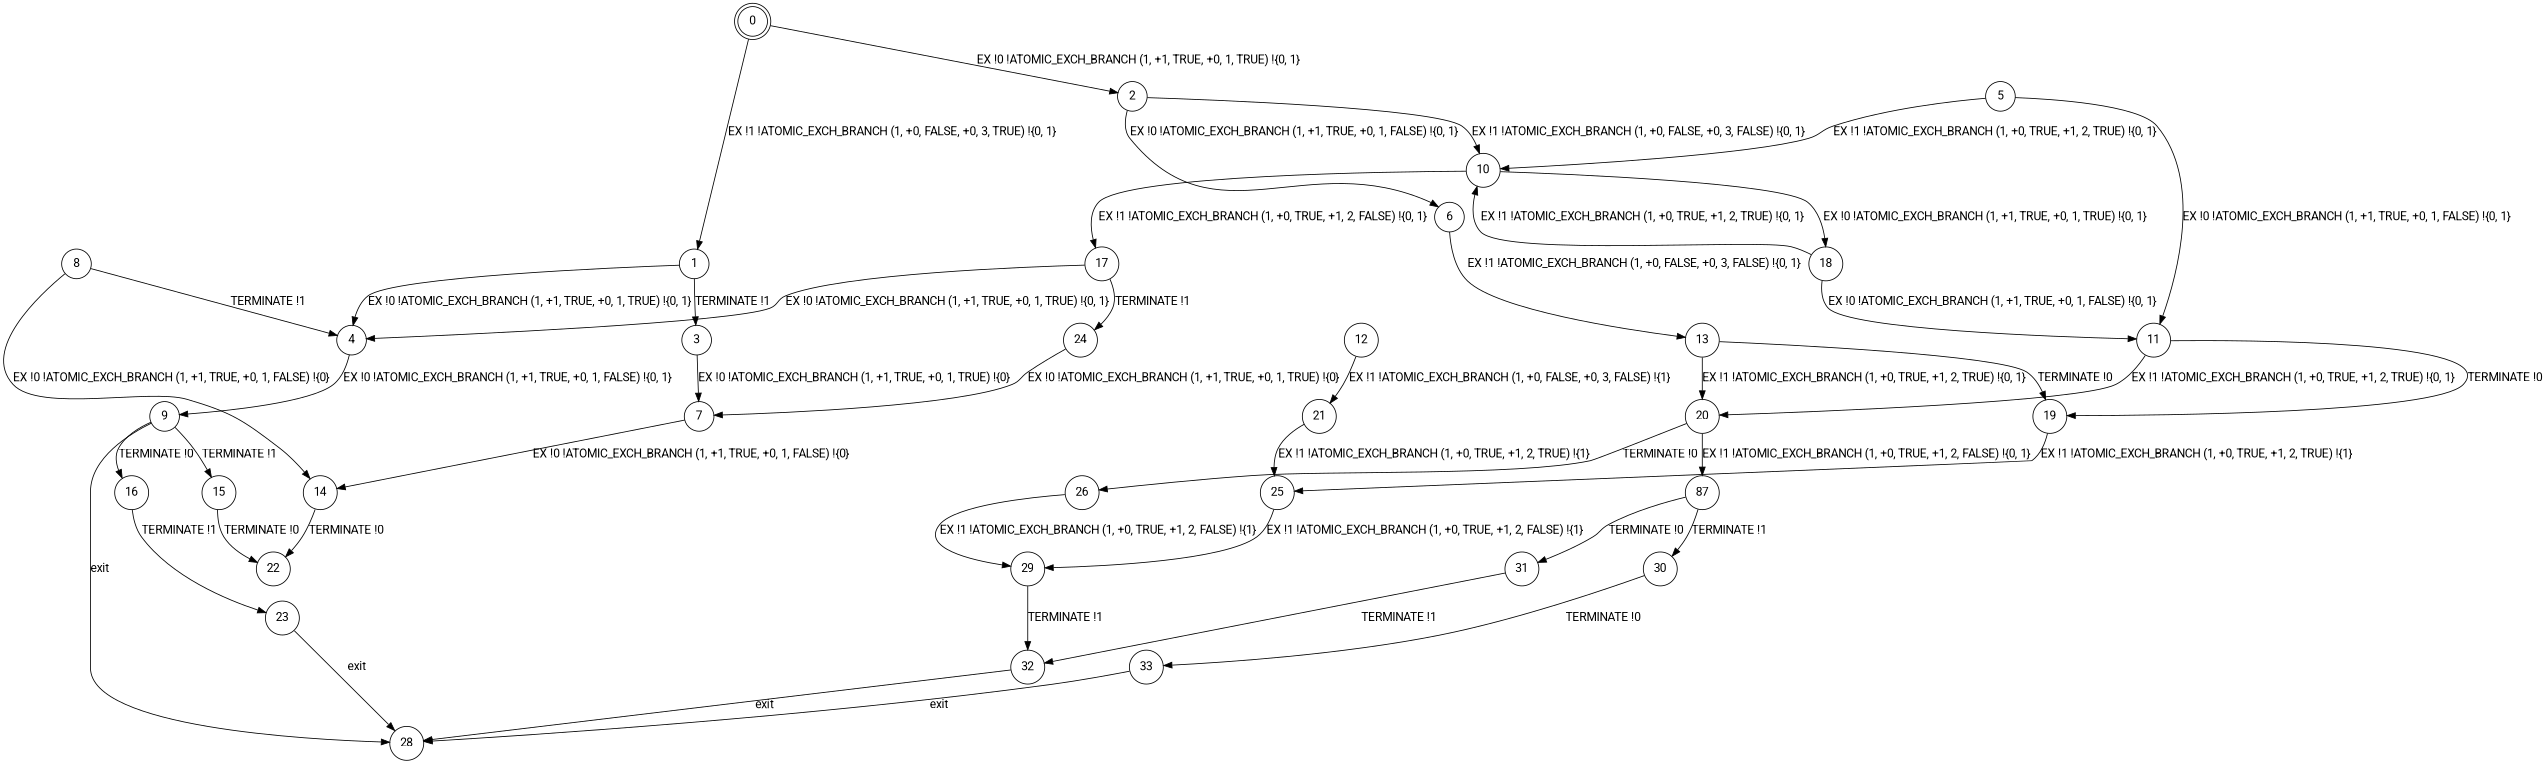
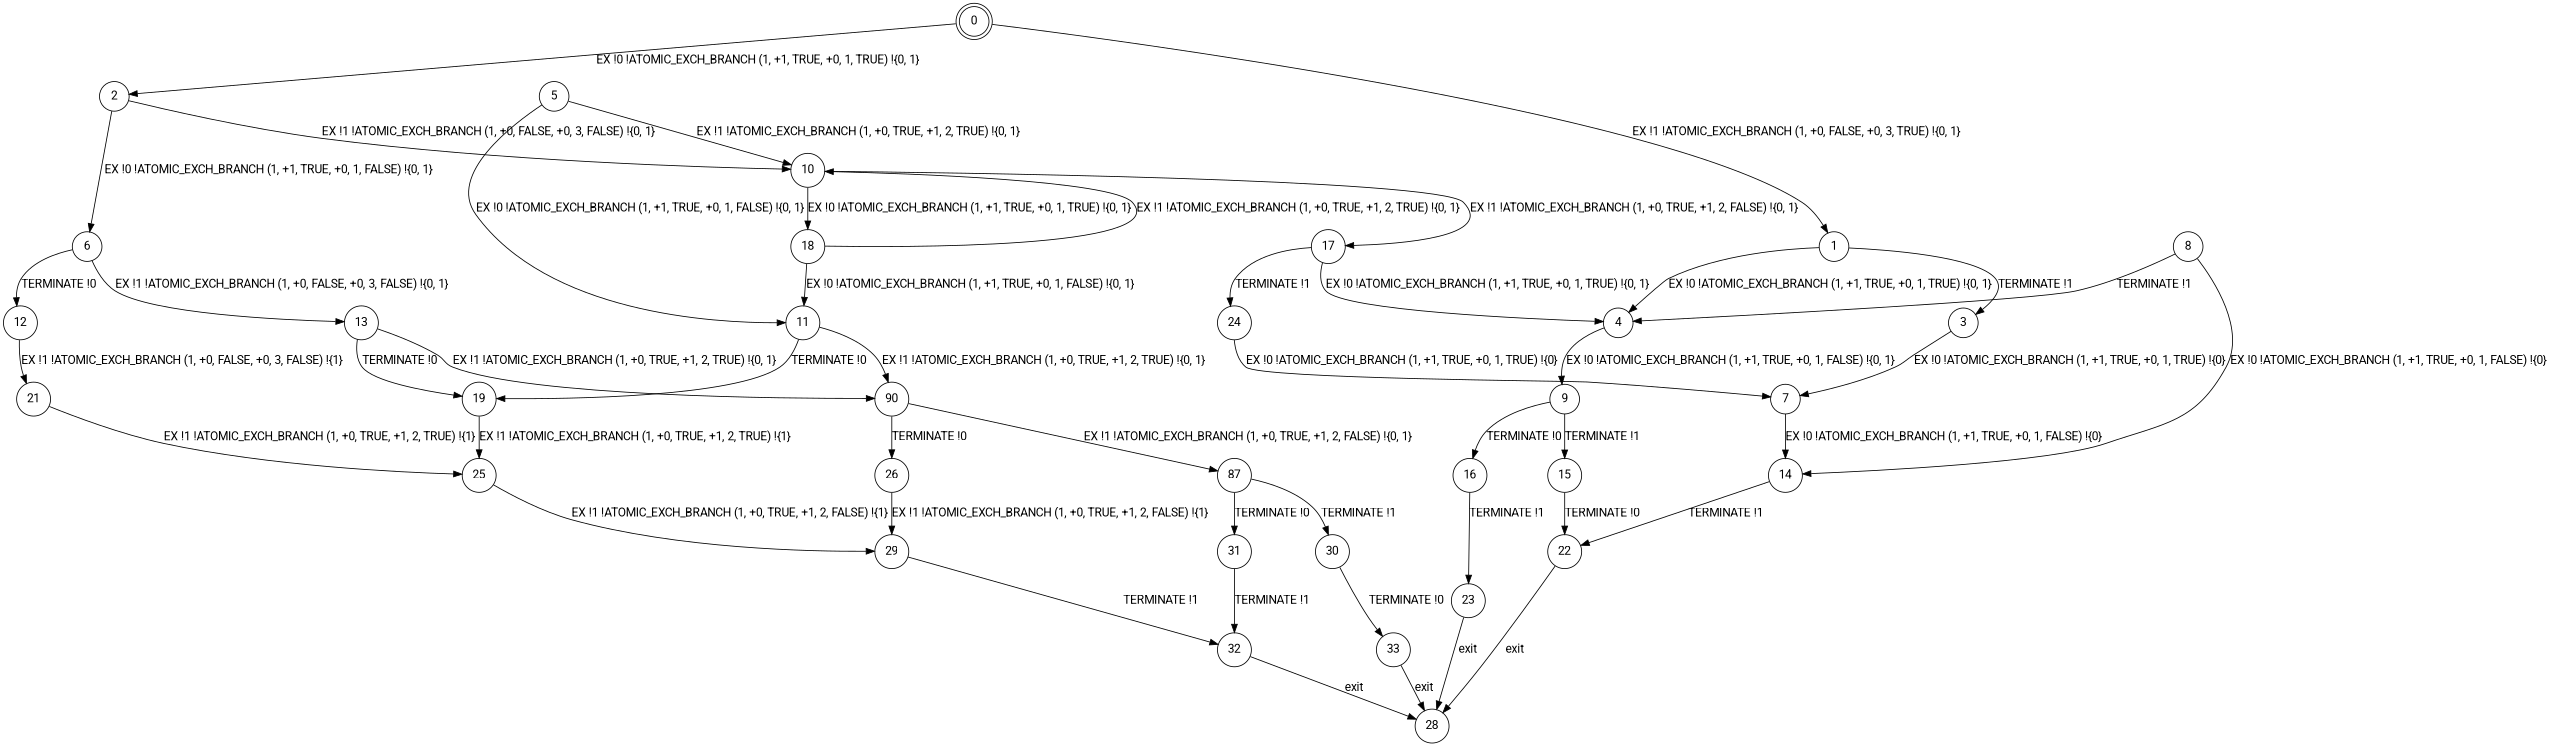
none -> (36, 265)
(1702, 416) -> (892, 399)
(346, 531) -> (1726, 514)
(99, 686) -> (1503, 637)
